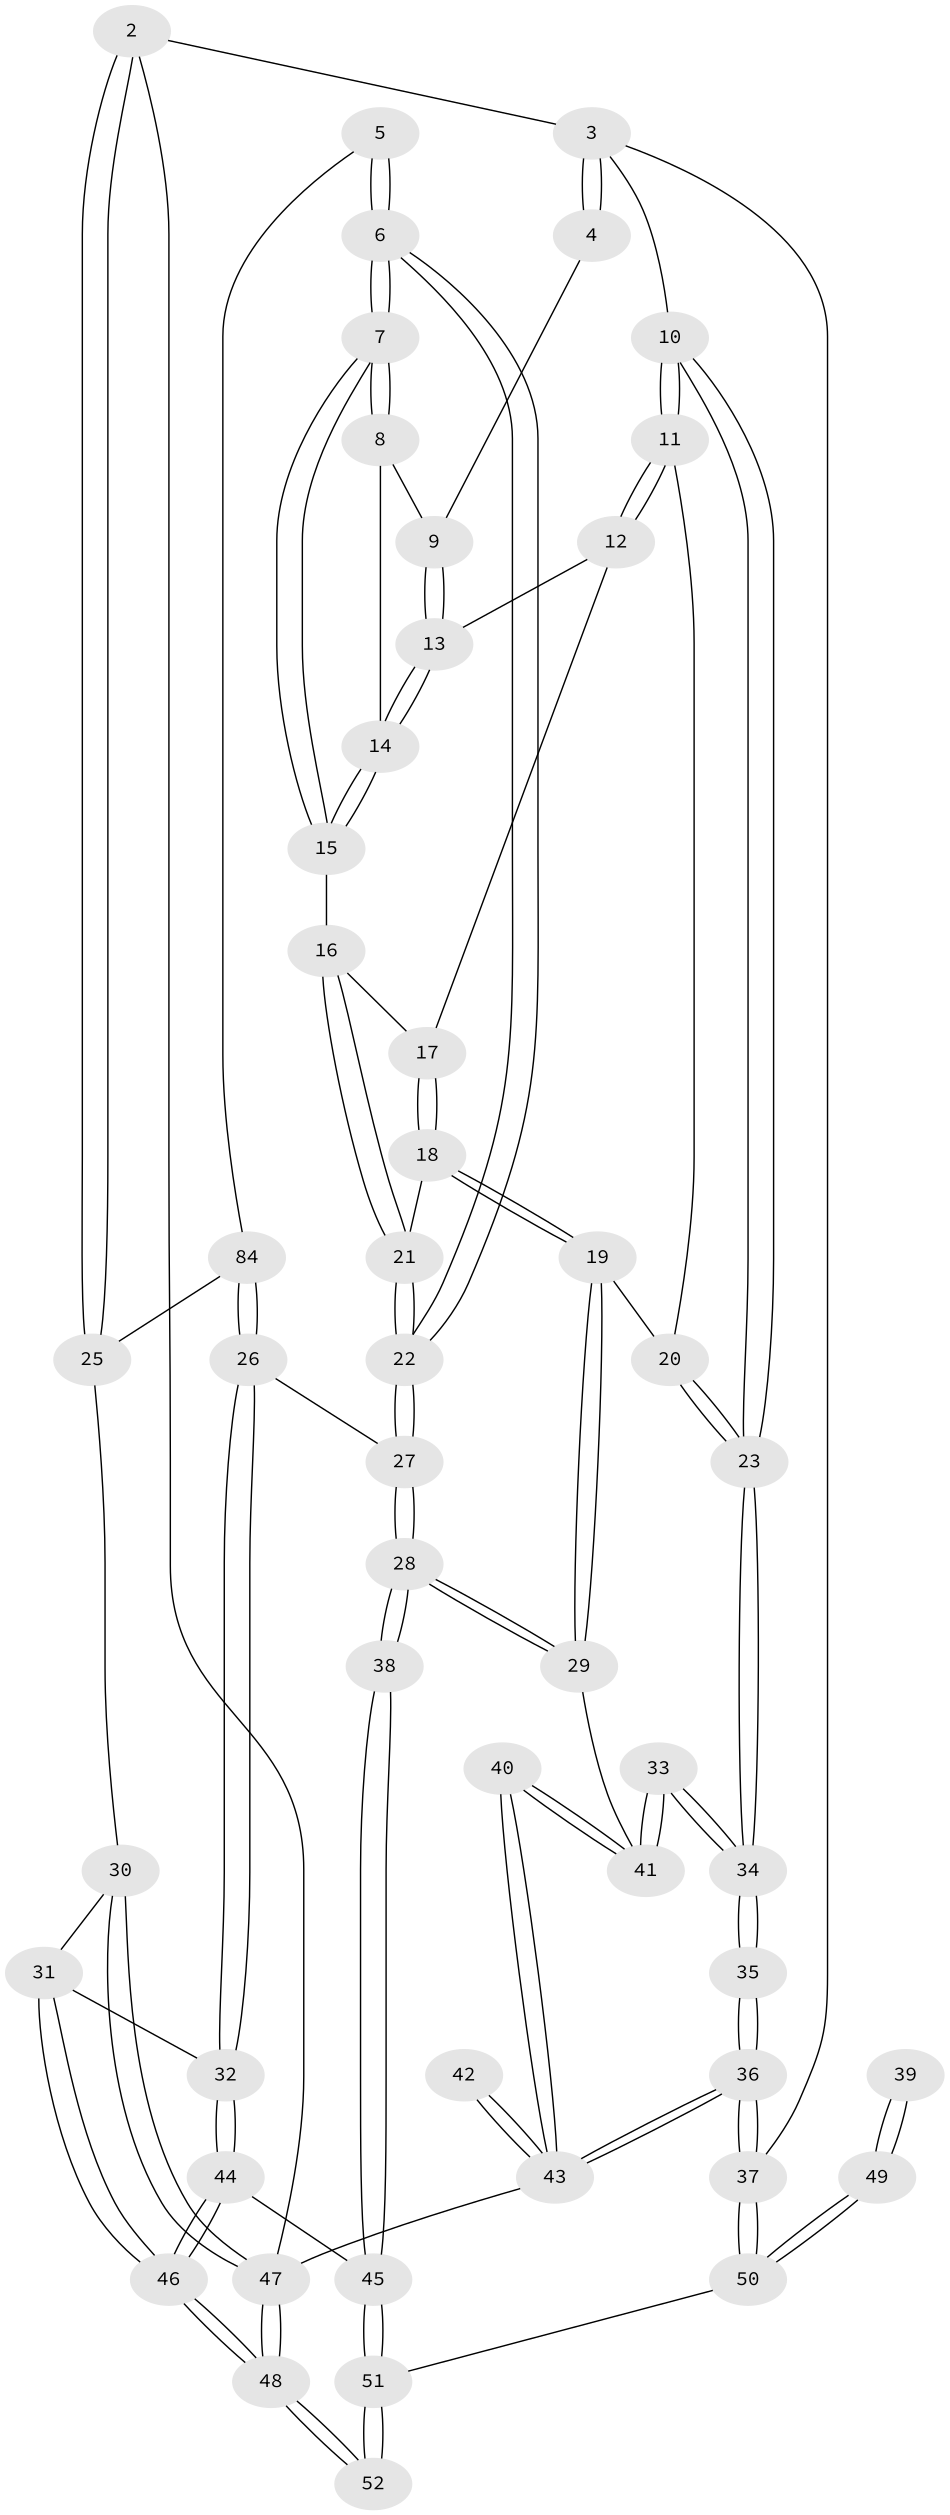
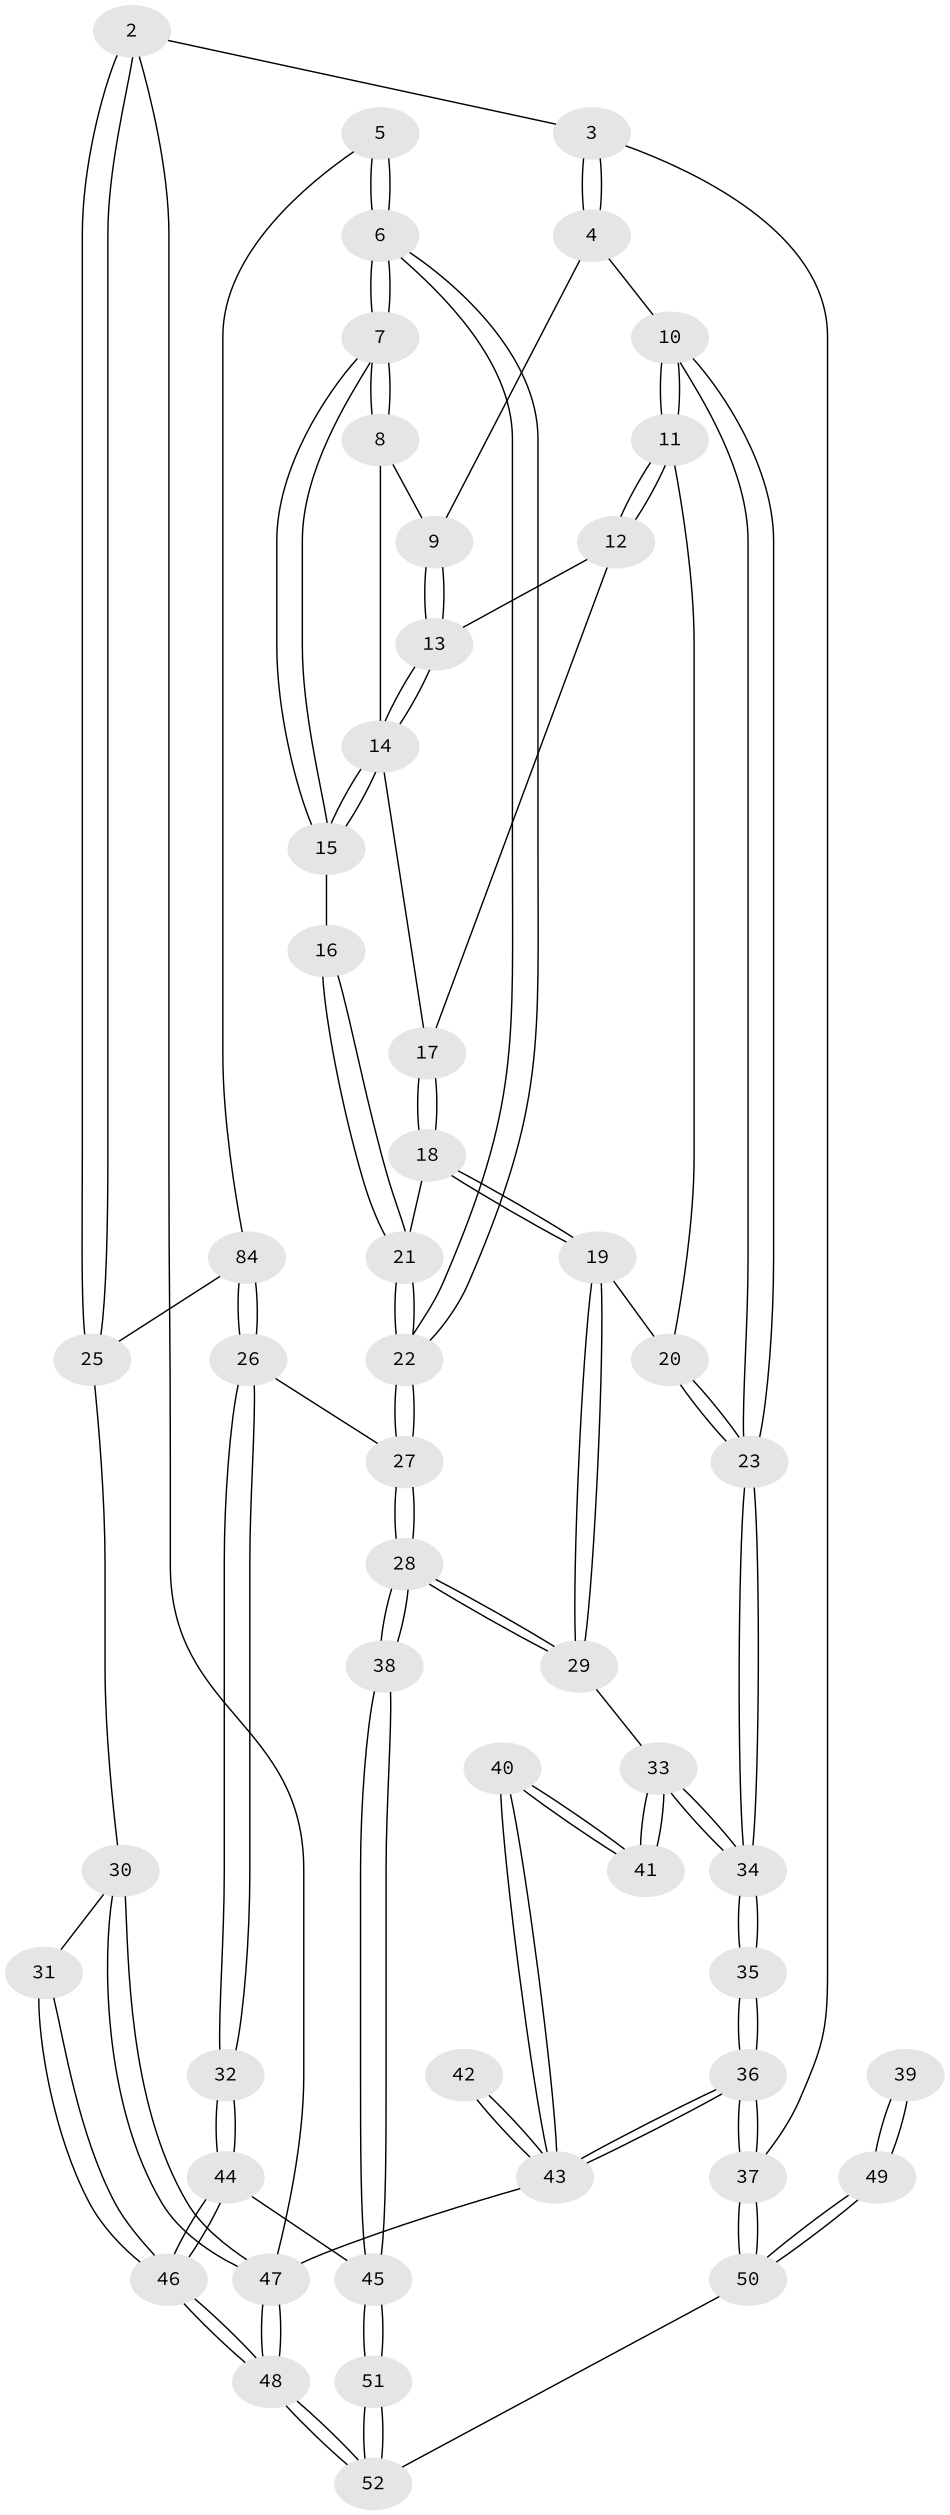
(650, 230) -> (631, 287)
(377, 1002) -> (404, 900)
(600, 1772) -> (619, 1718)
(144, 2029) -> none
(560, 2331) -> (561, 2382)
